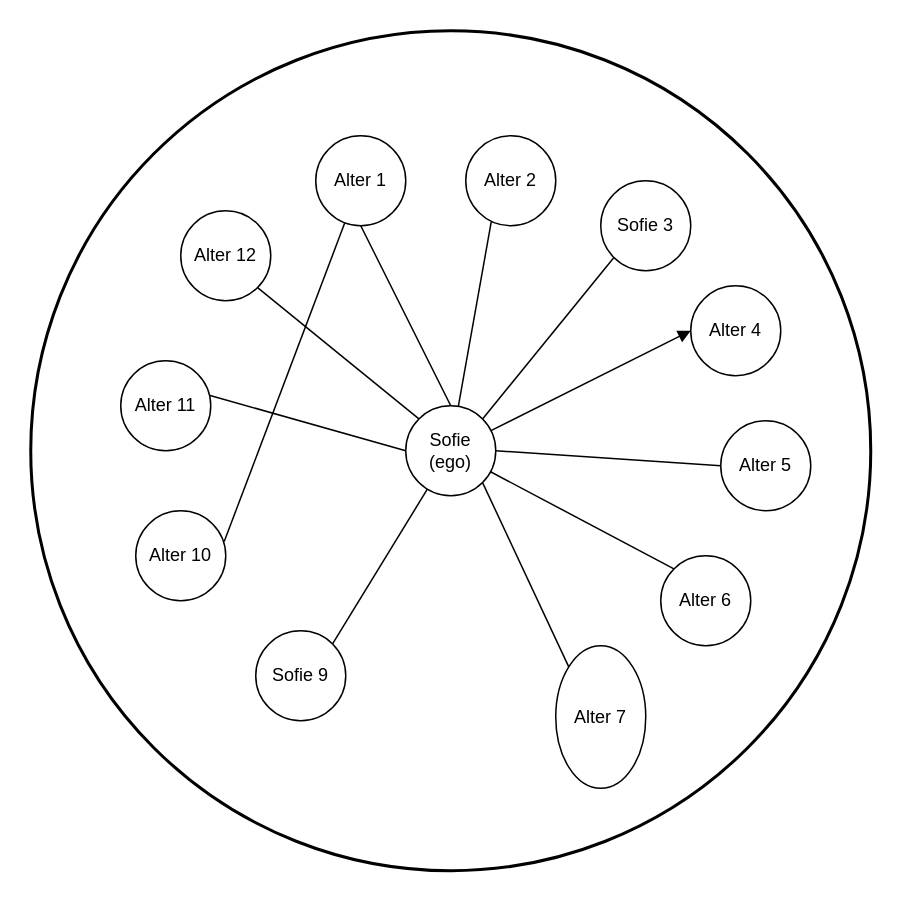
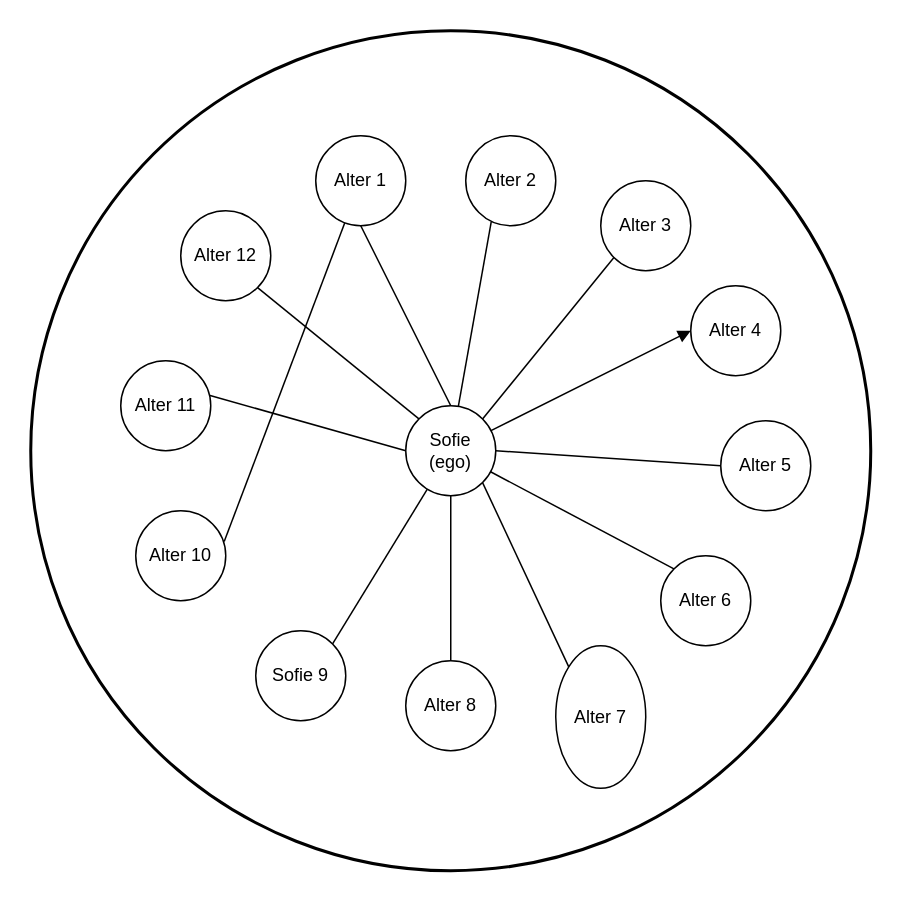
(646, 226) -> (646, 226)
none -> (451, 578)
none -> (451, 706)
